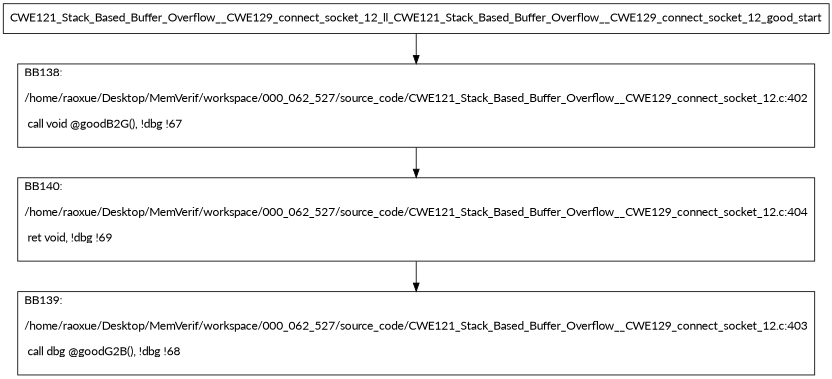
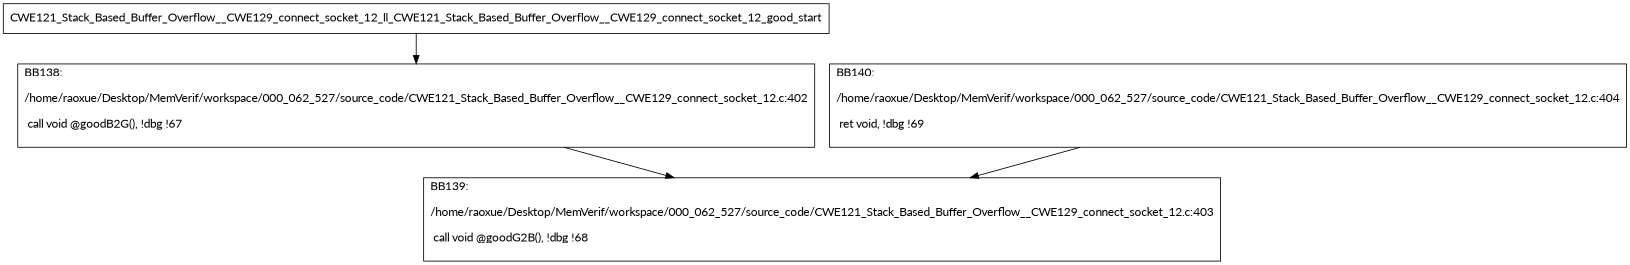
(416, 158) -> (615, 161)
(103, 352) -> (509, 238)
